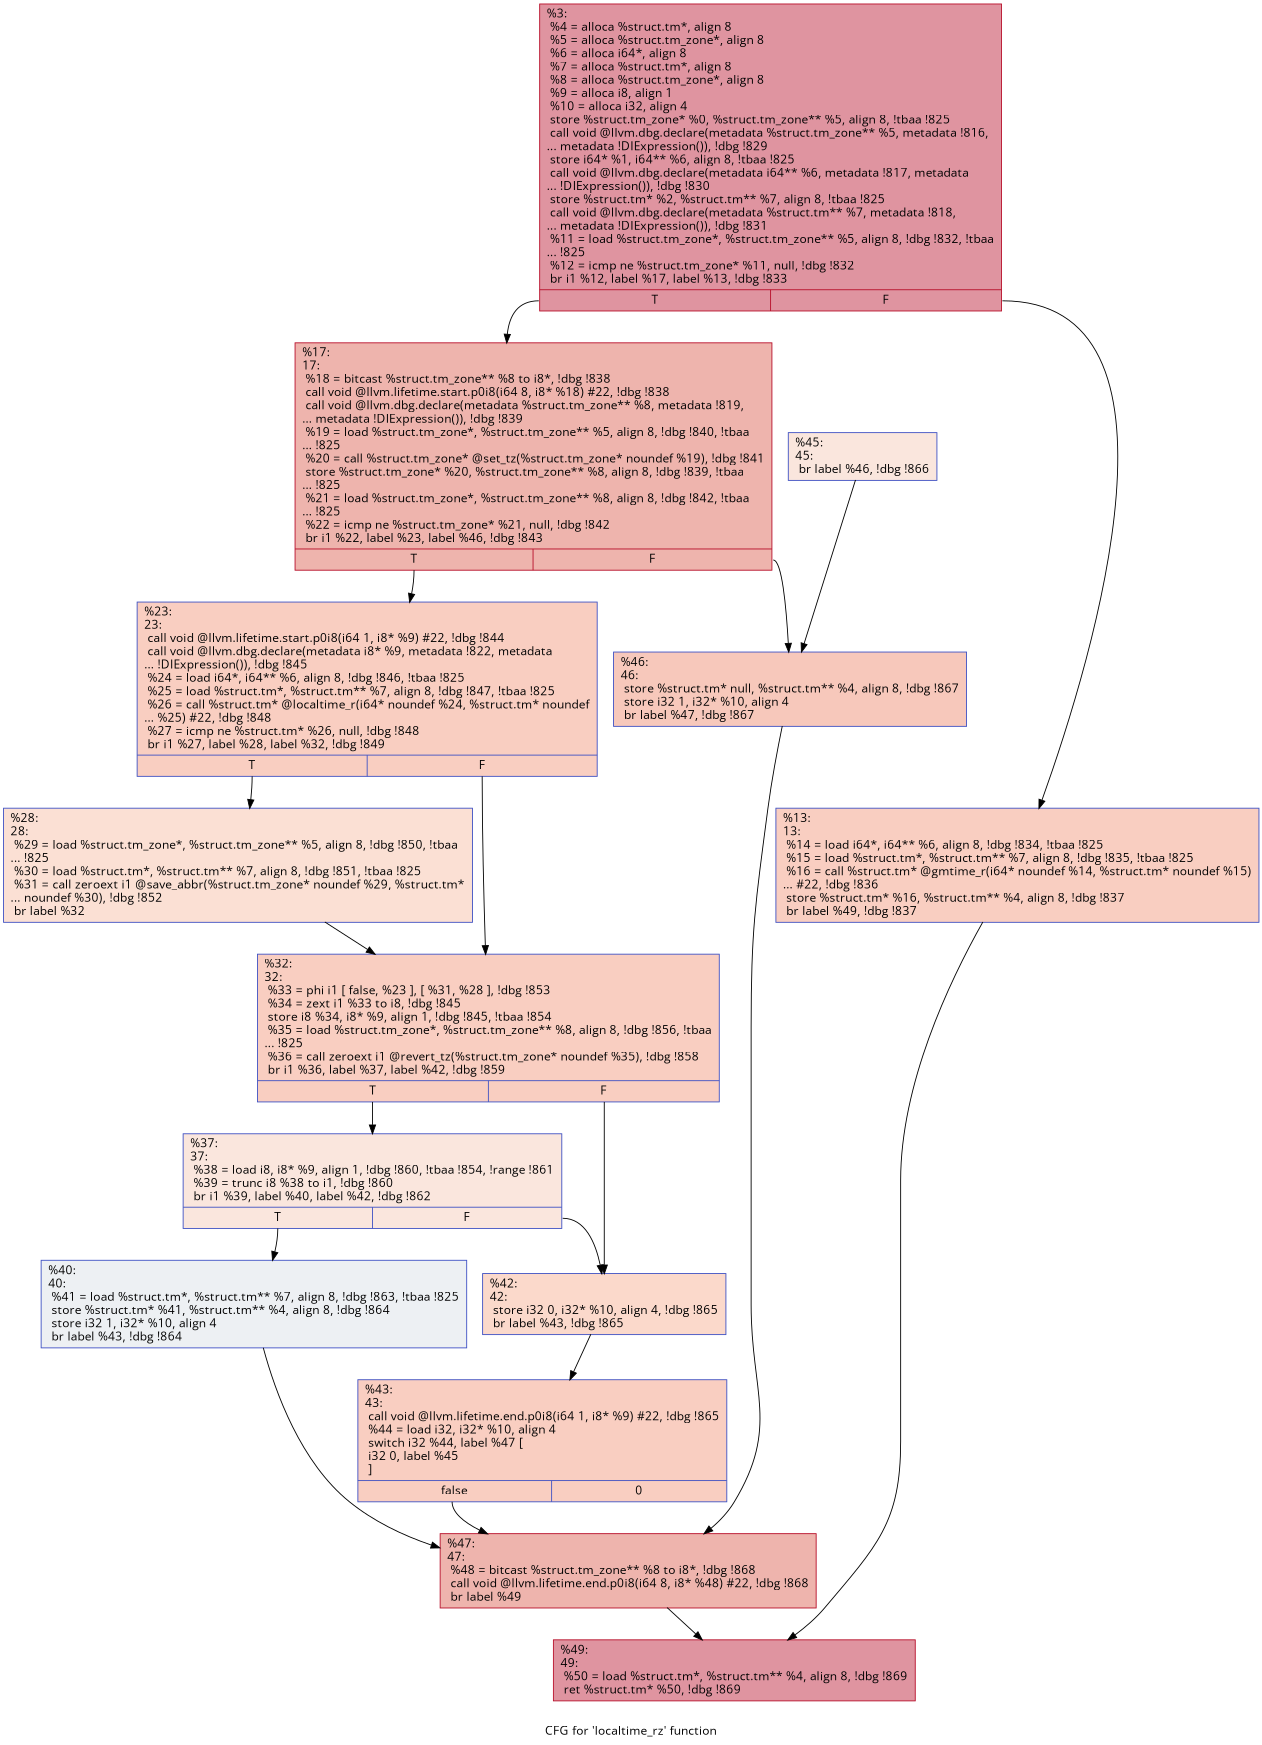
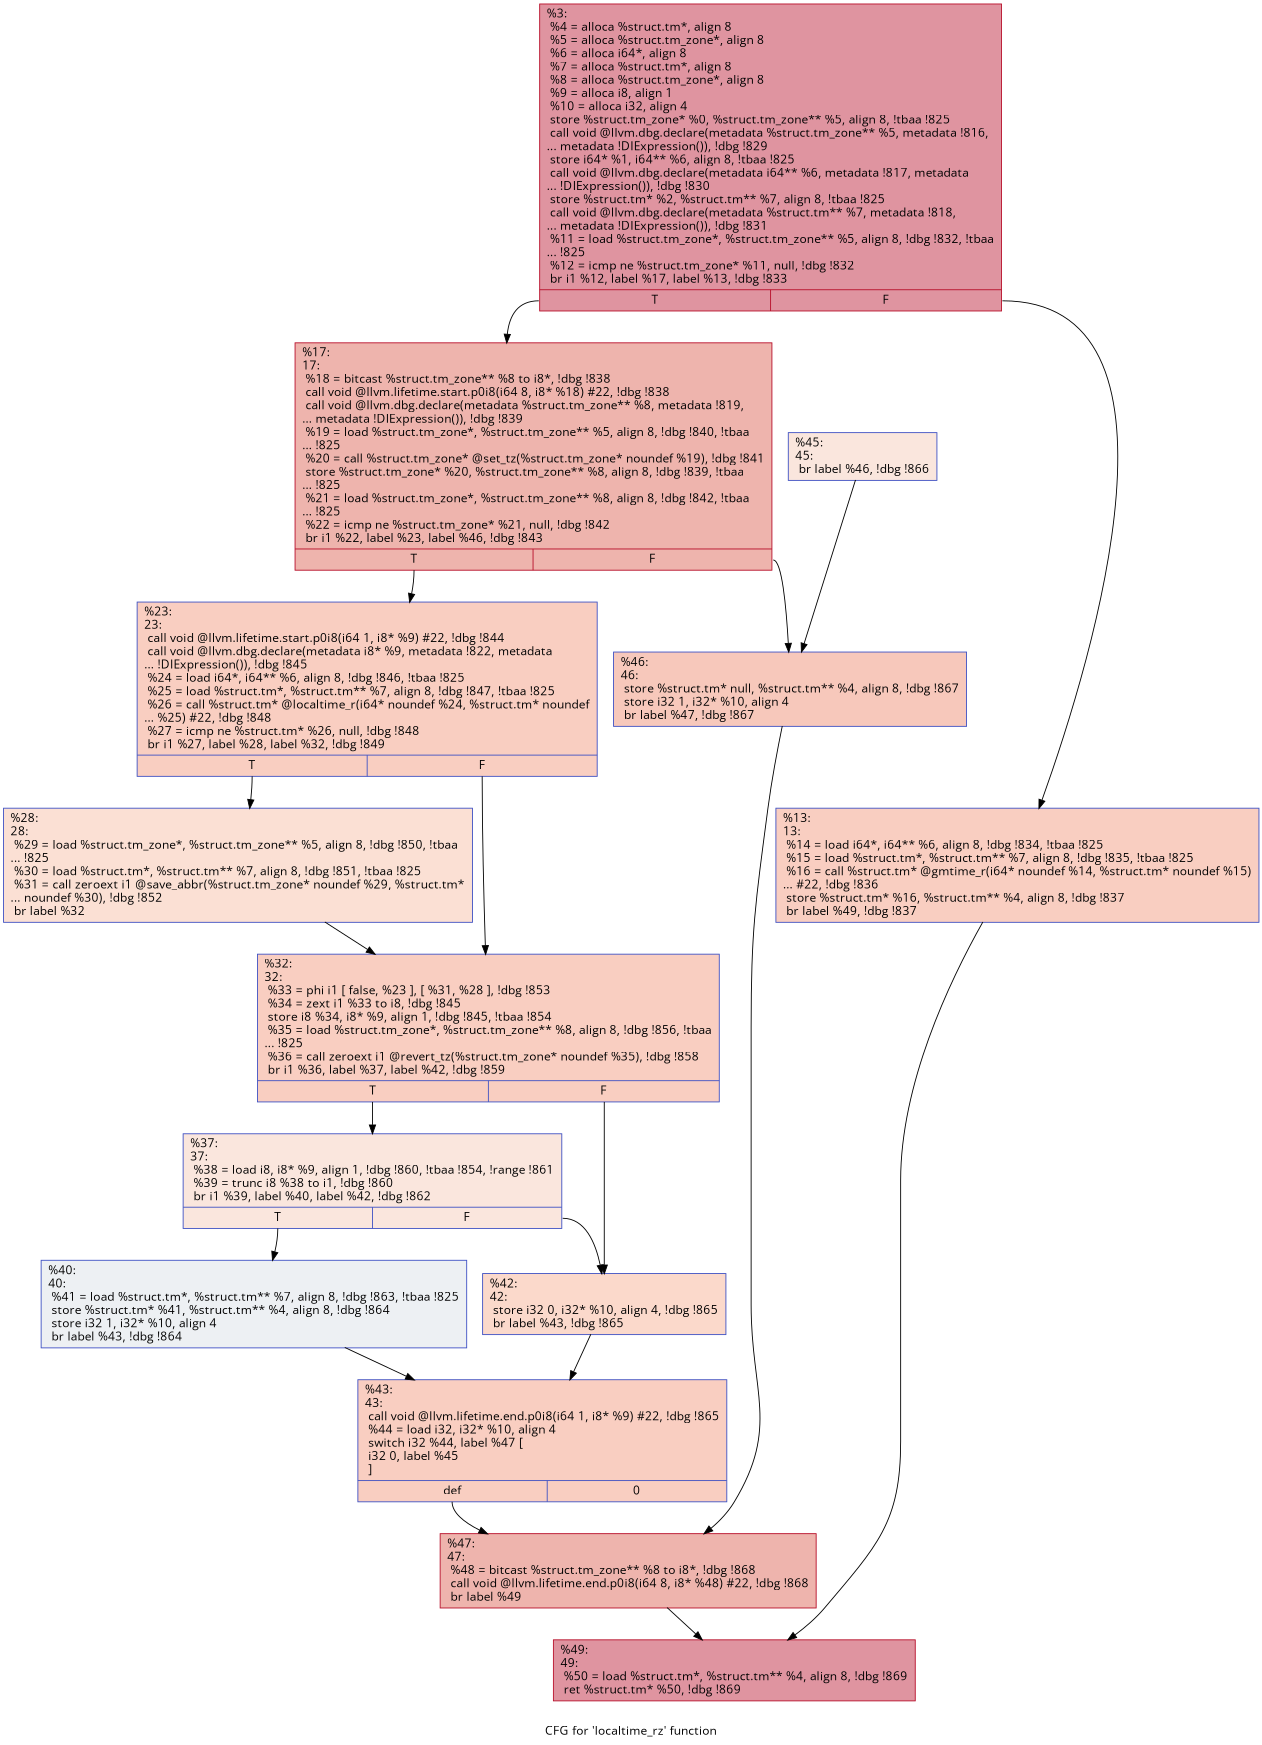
(320, 1471) -> (375, 1362)
(455, 1491) -> (453, 1491)
